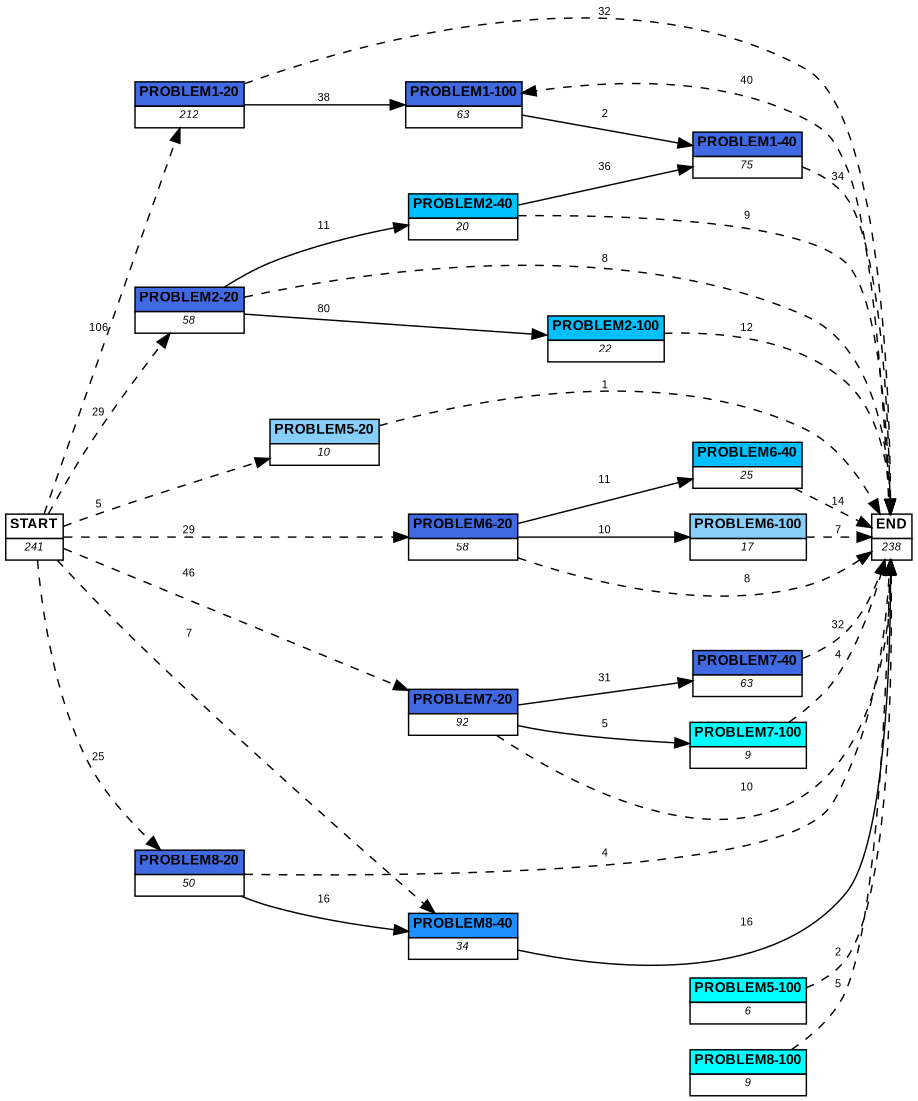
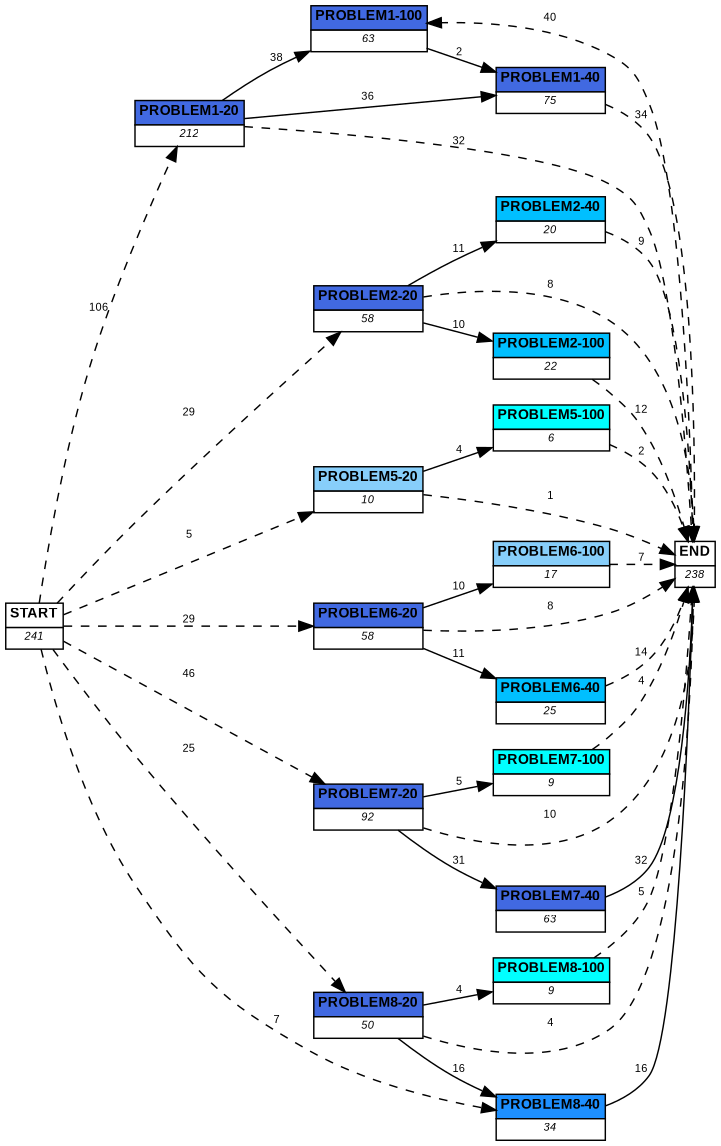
(598, 187) -> (363, 108)
(325, 309) -> (460, 325)
none -> (451, 462)
(851, 626) -> (679, 764)
none -> (450, 1000)
